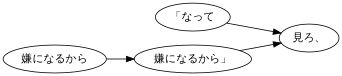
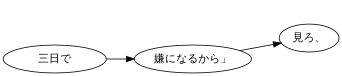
(193, 17) -> none
(55, 59) -> (55, 59)
